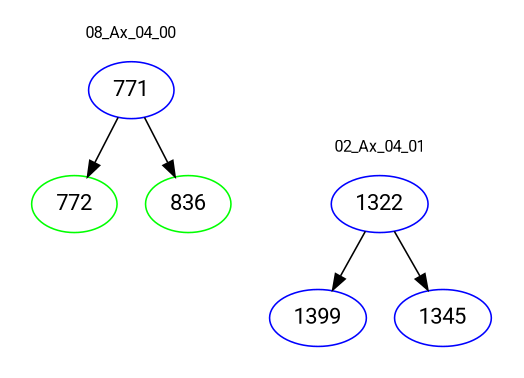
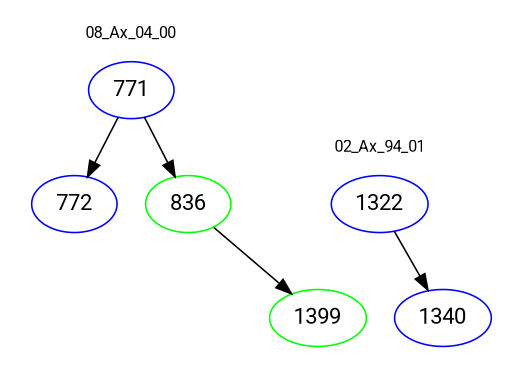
(380, 148) -> (380, 148)
(74, 204) -> (74, 204)
(353, 254) -> (246, 255)
(318, 318) -> (318, 318)
(443, 318) -> (443, 318)
